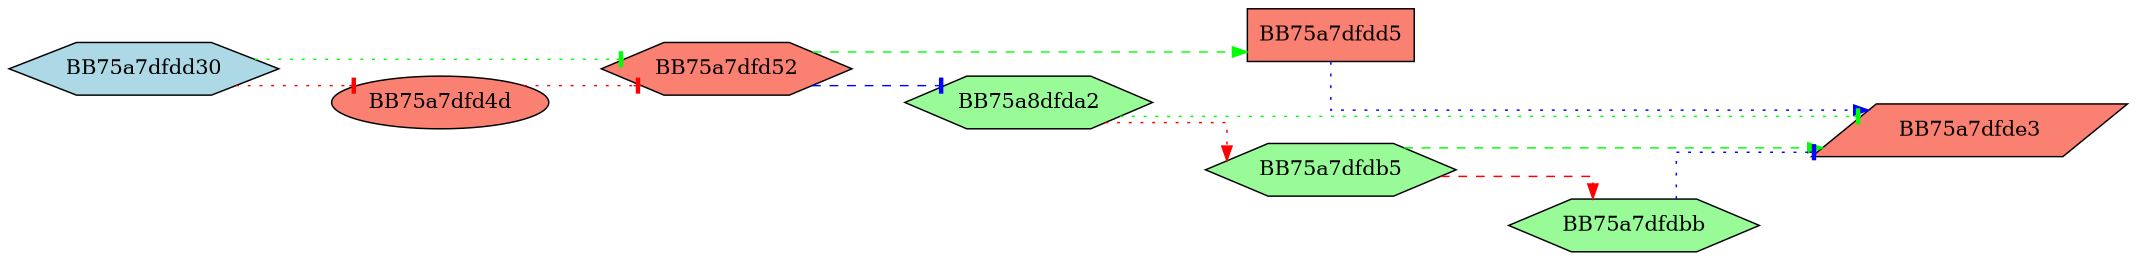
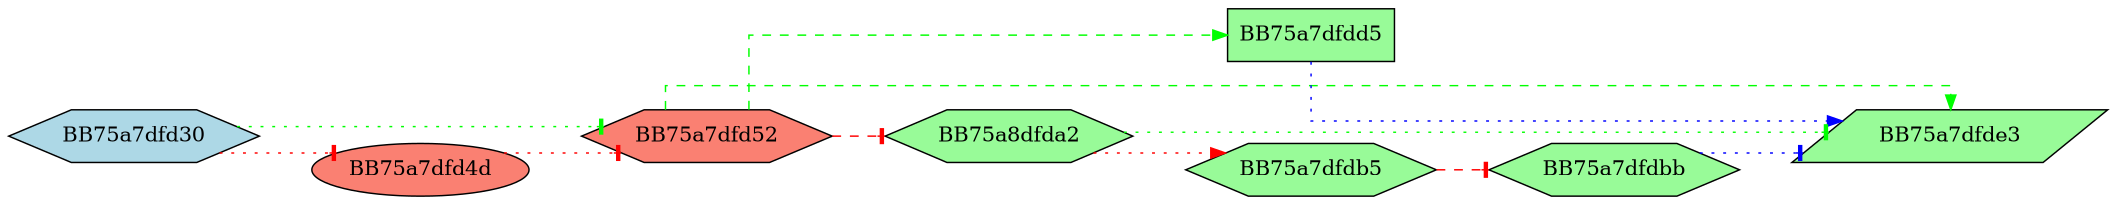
(1331, 35) -> (1311, 35)
(144, 69) -> (134, 136)
(874, 86) -> (855, 136)
(1970, 130) -> (1950, 136)
(1606, 148) -> (1301, 86)
(1521, 176) -> (1459, 170)
